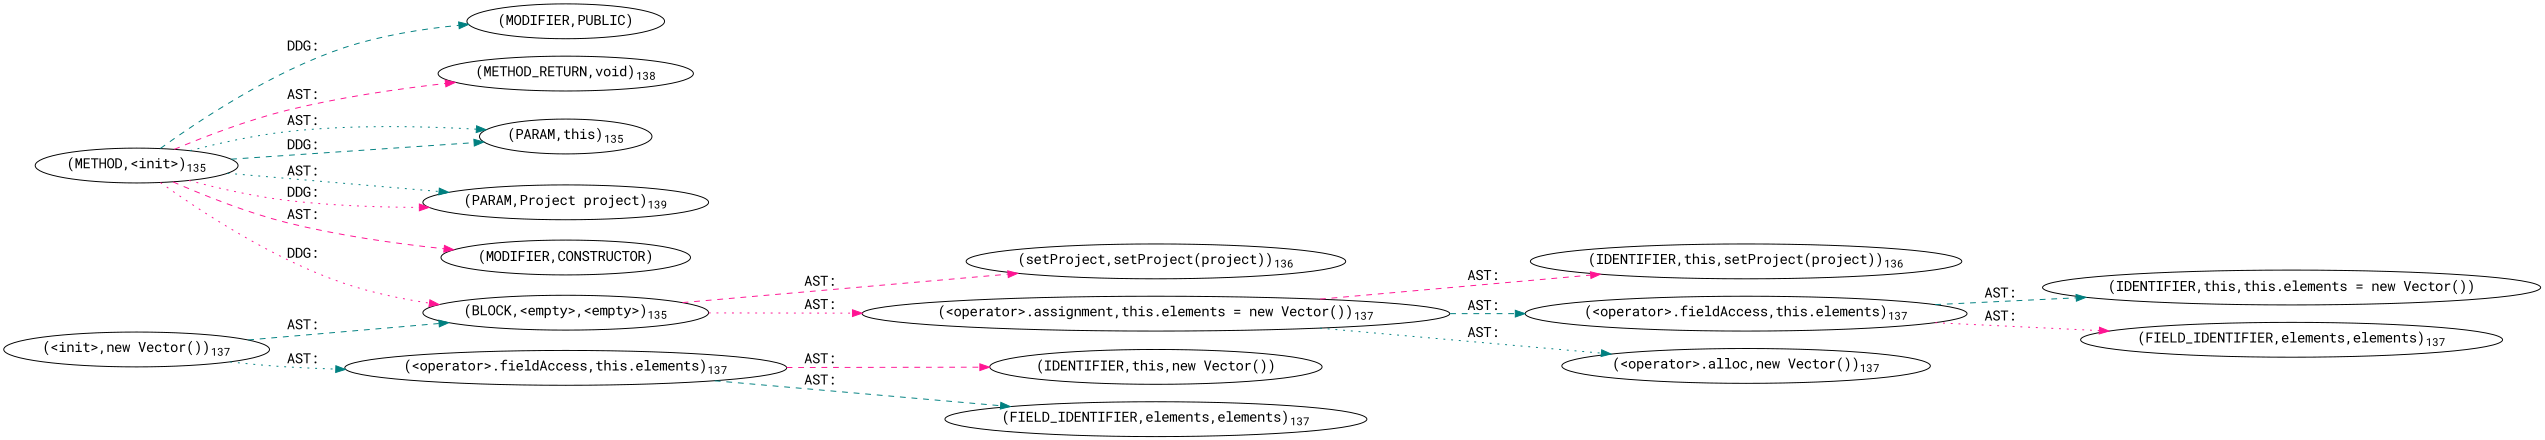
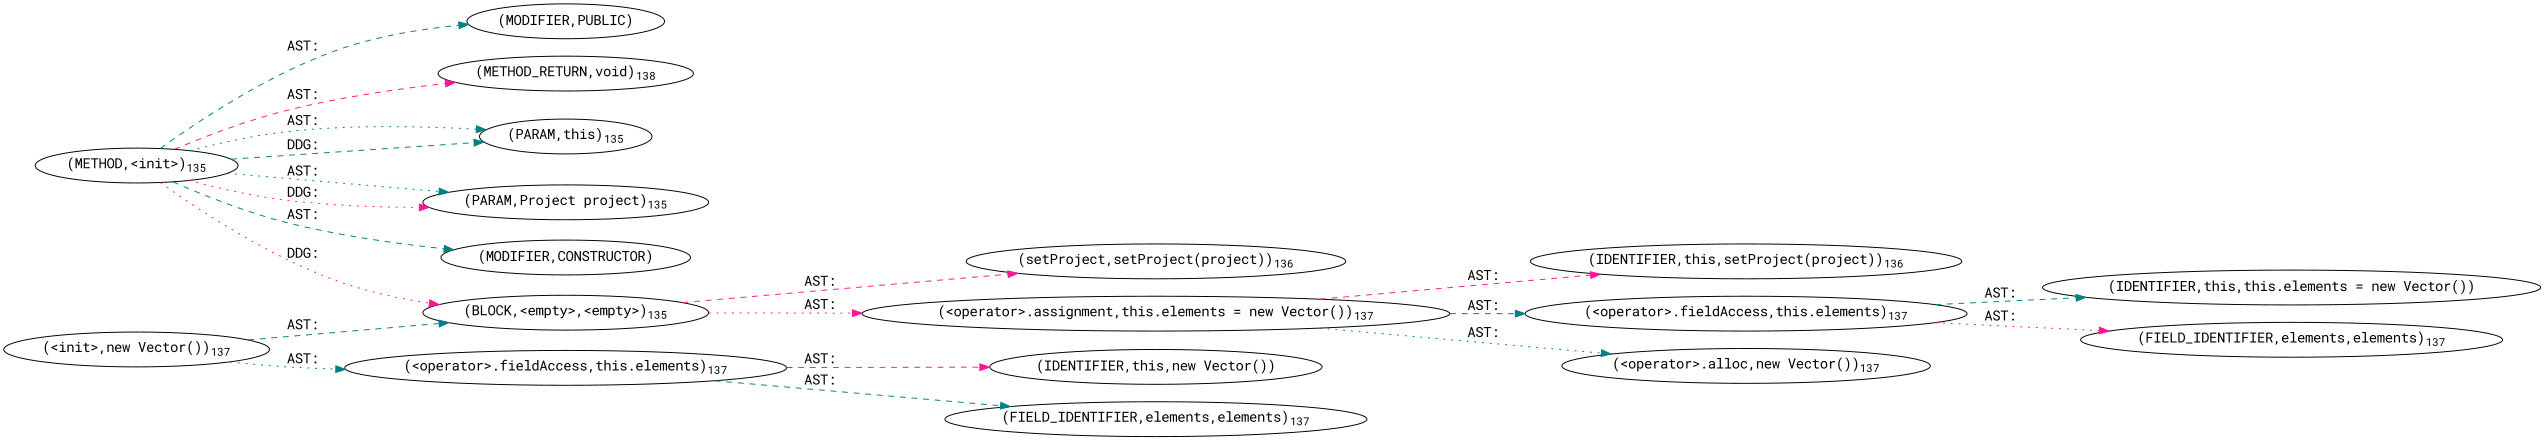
(307, 47) -> (307, 47)
(658, 201) -> (658, 201)
(306, 227) -> (306, 227)
